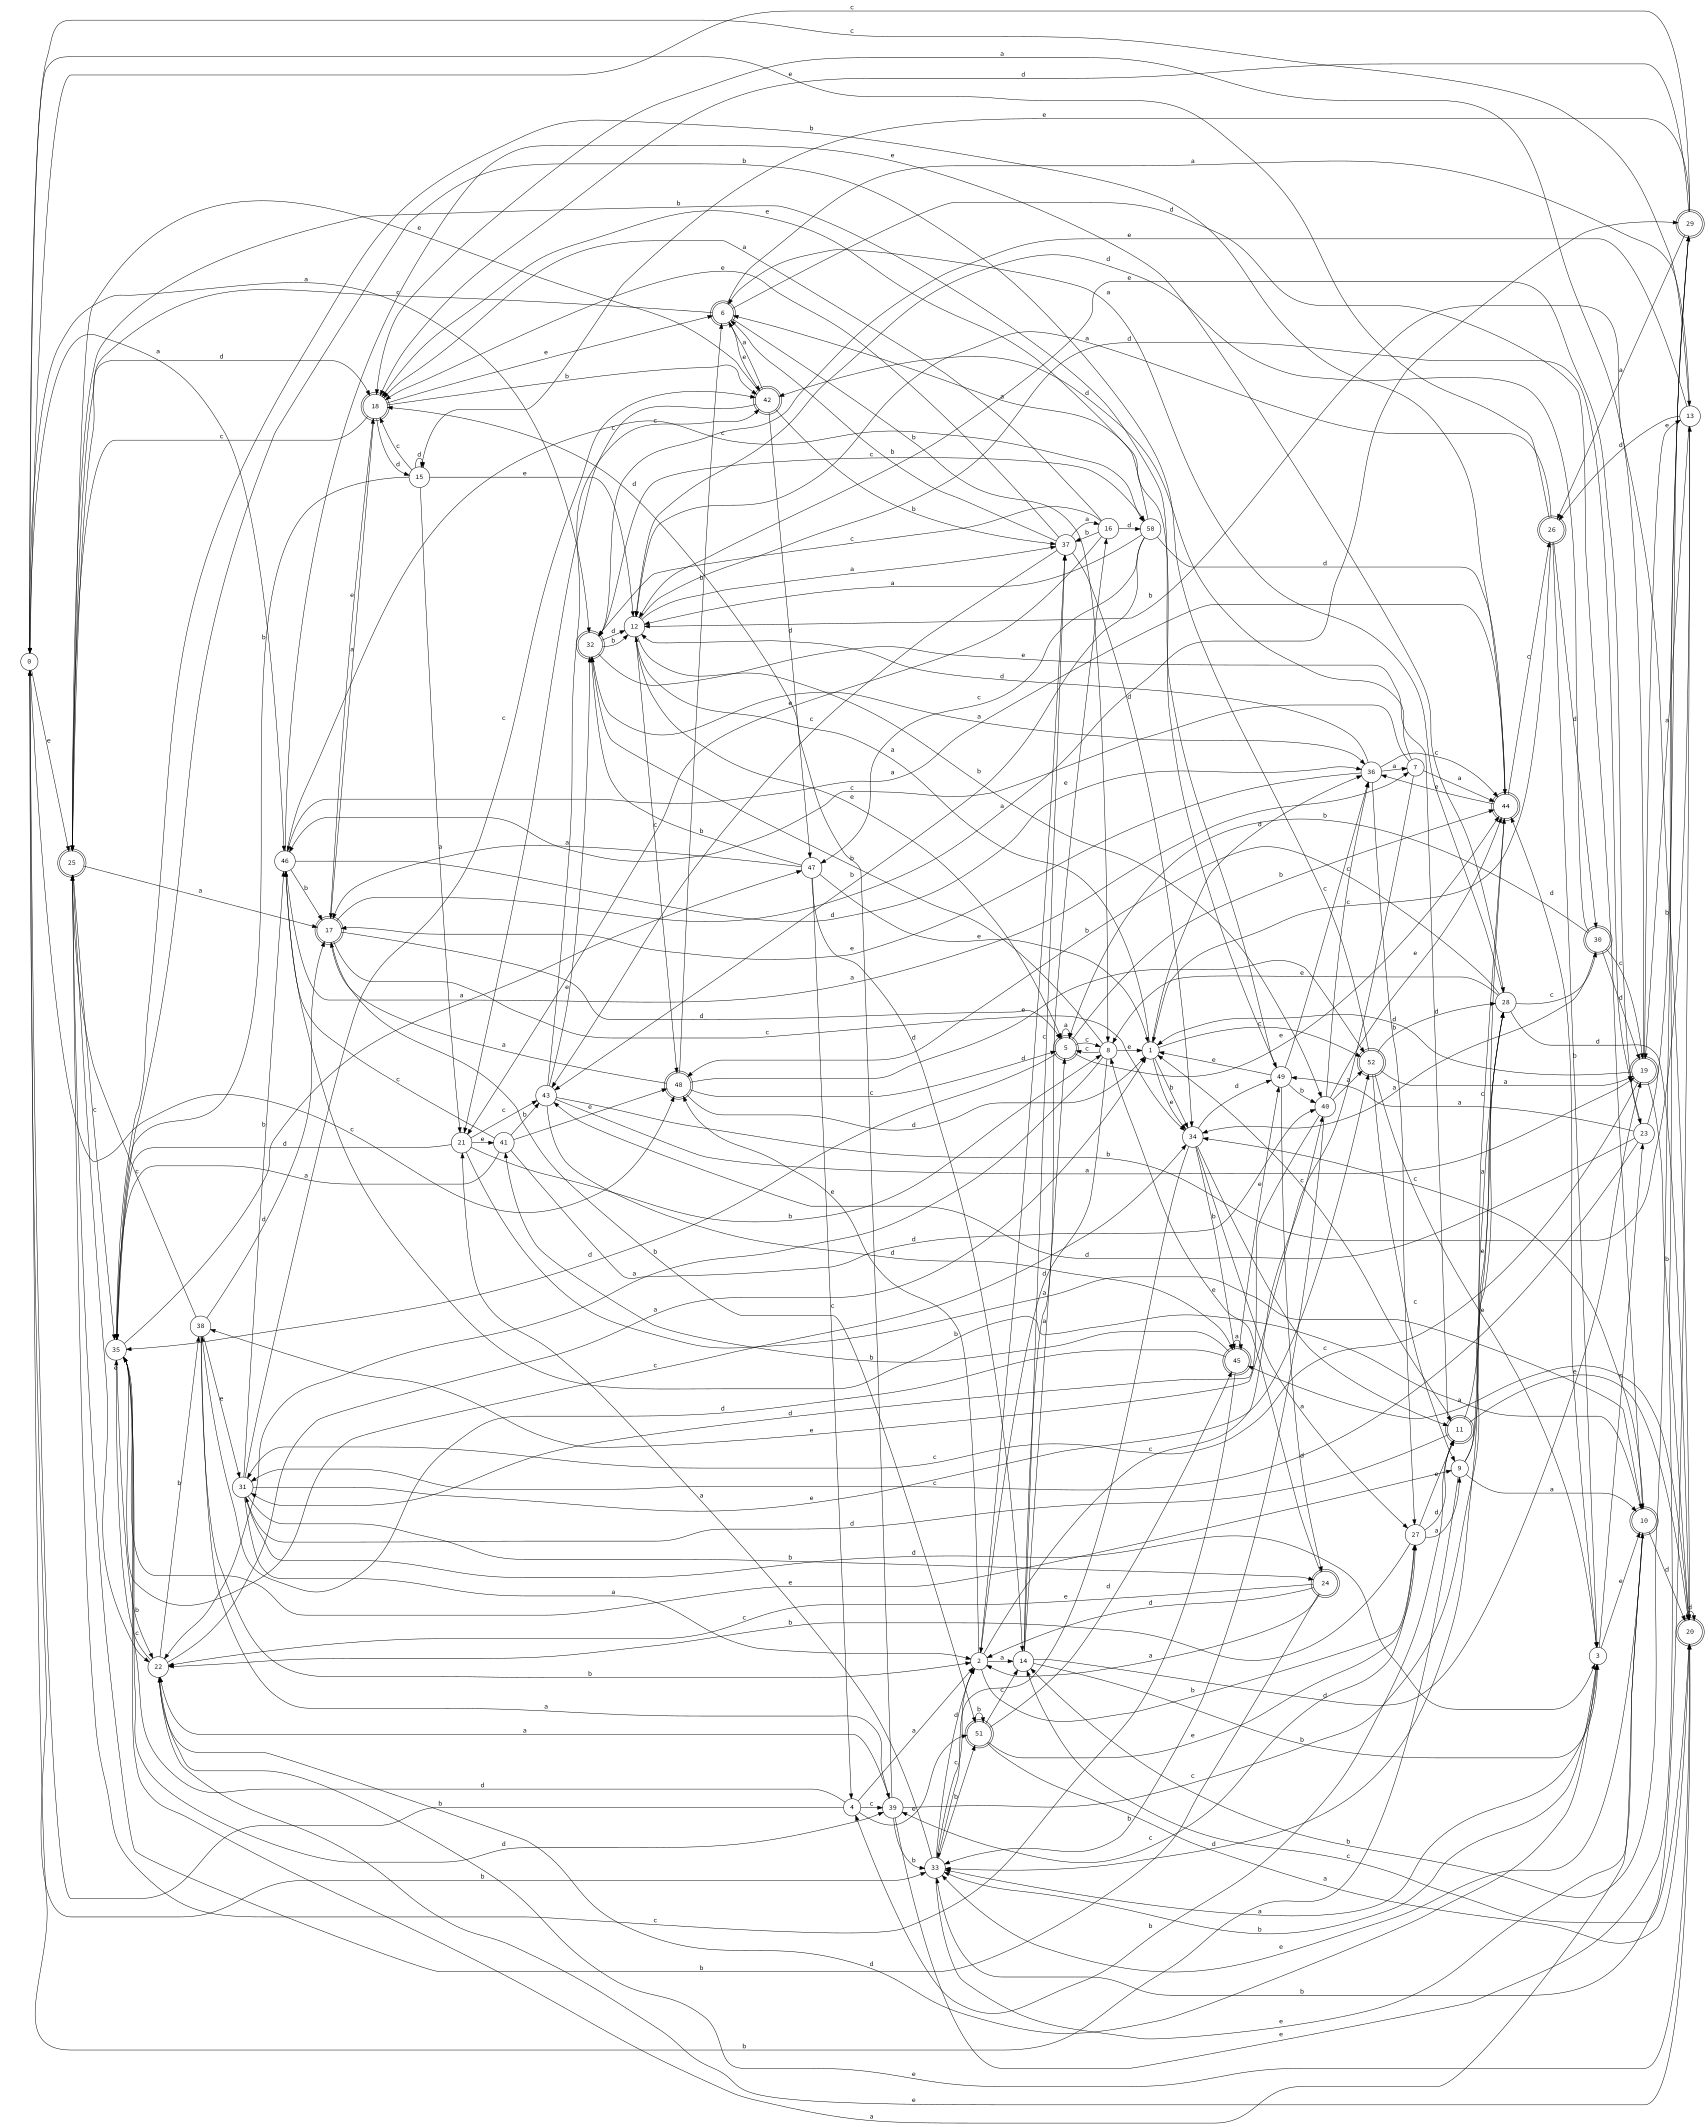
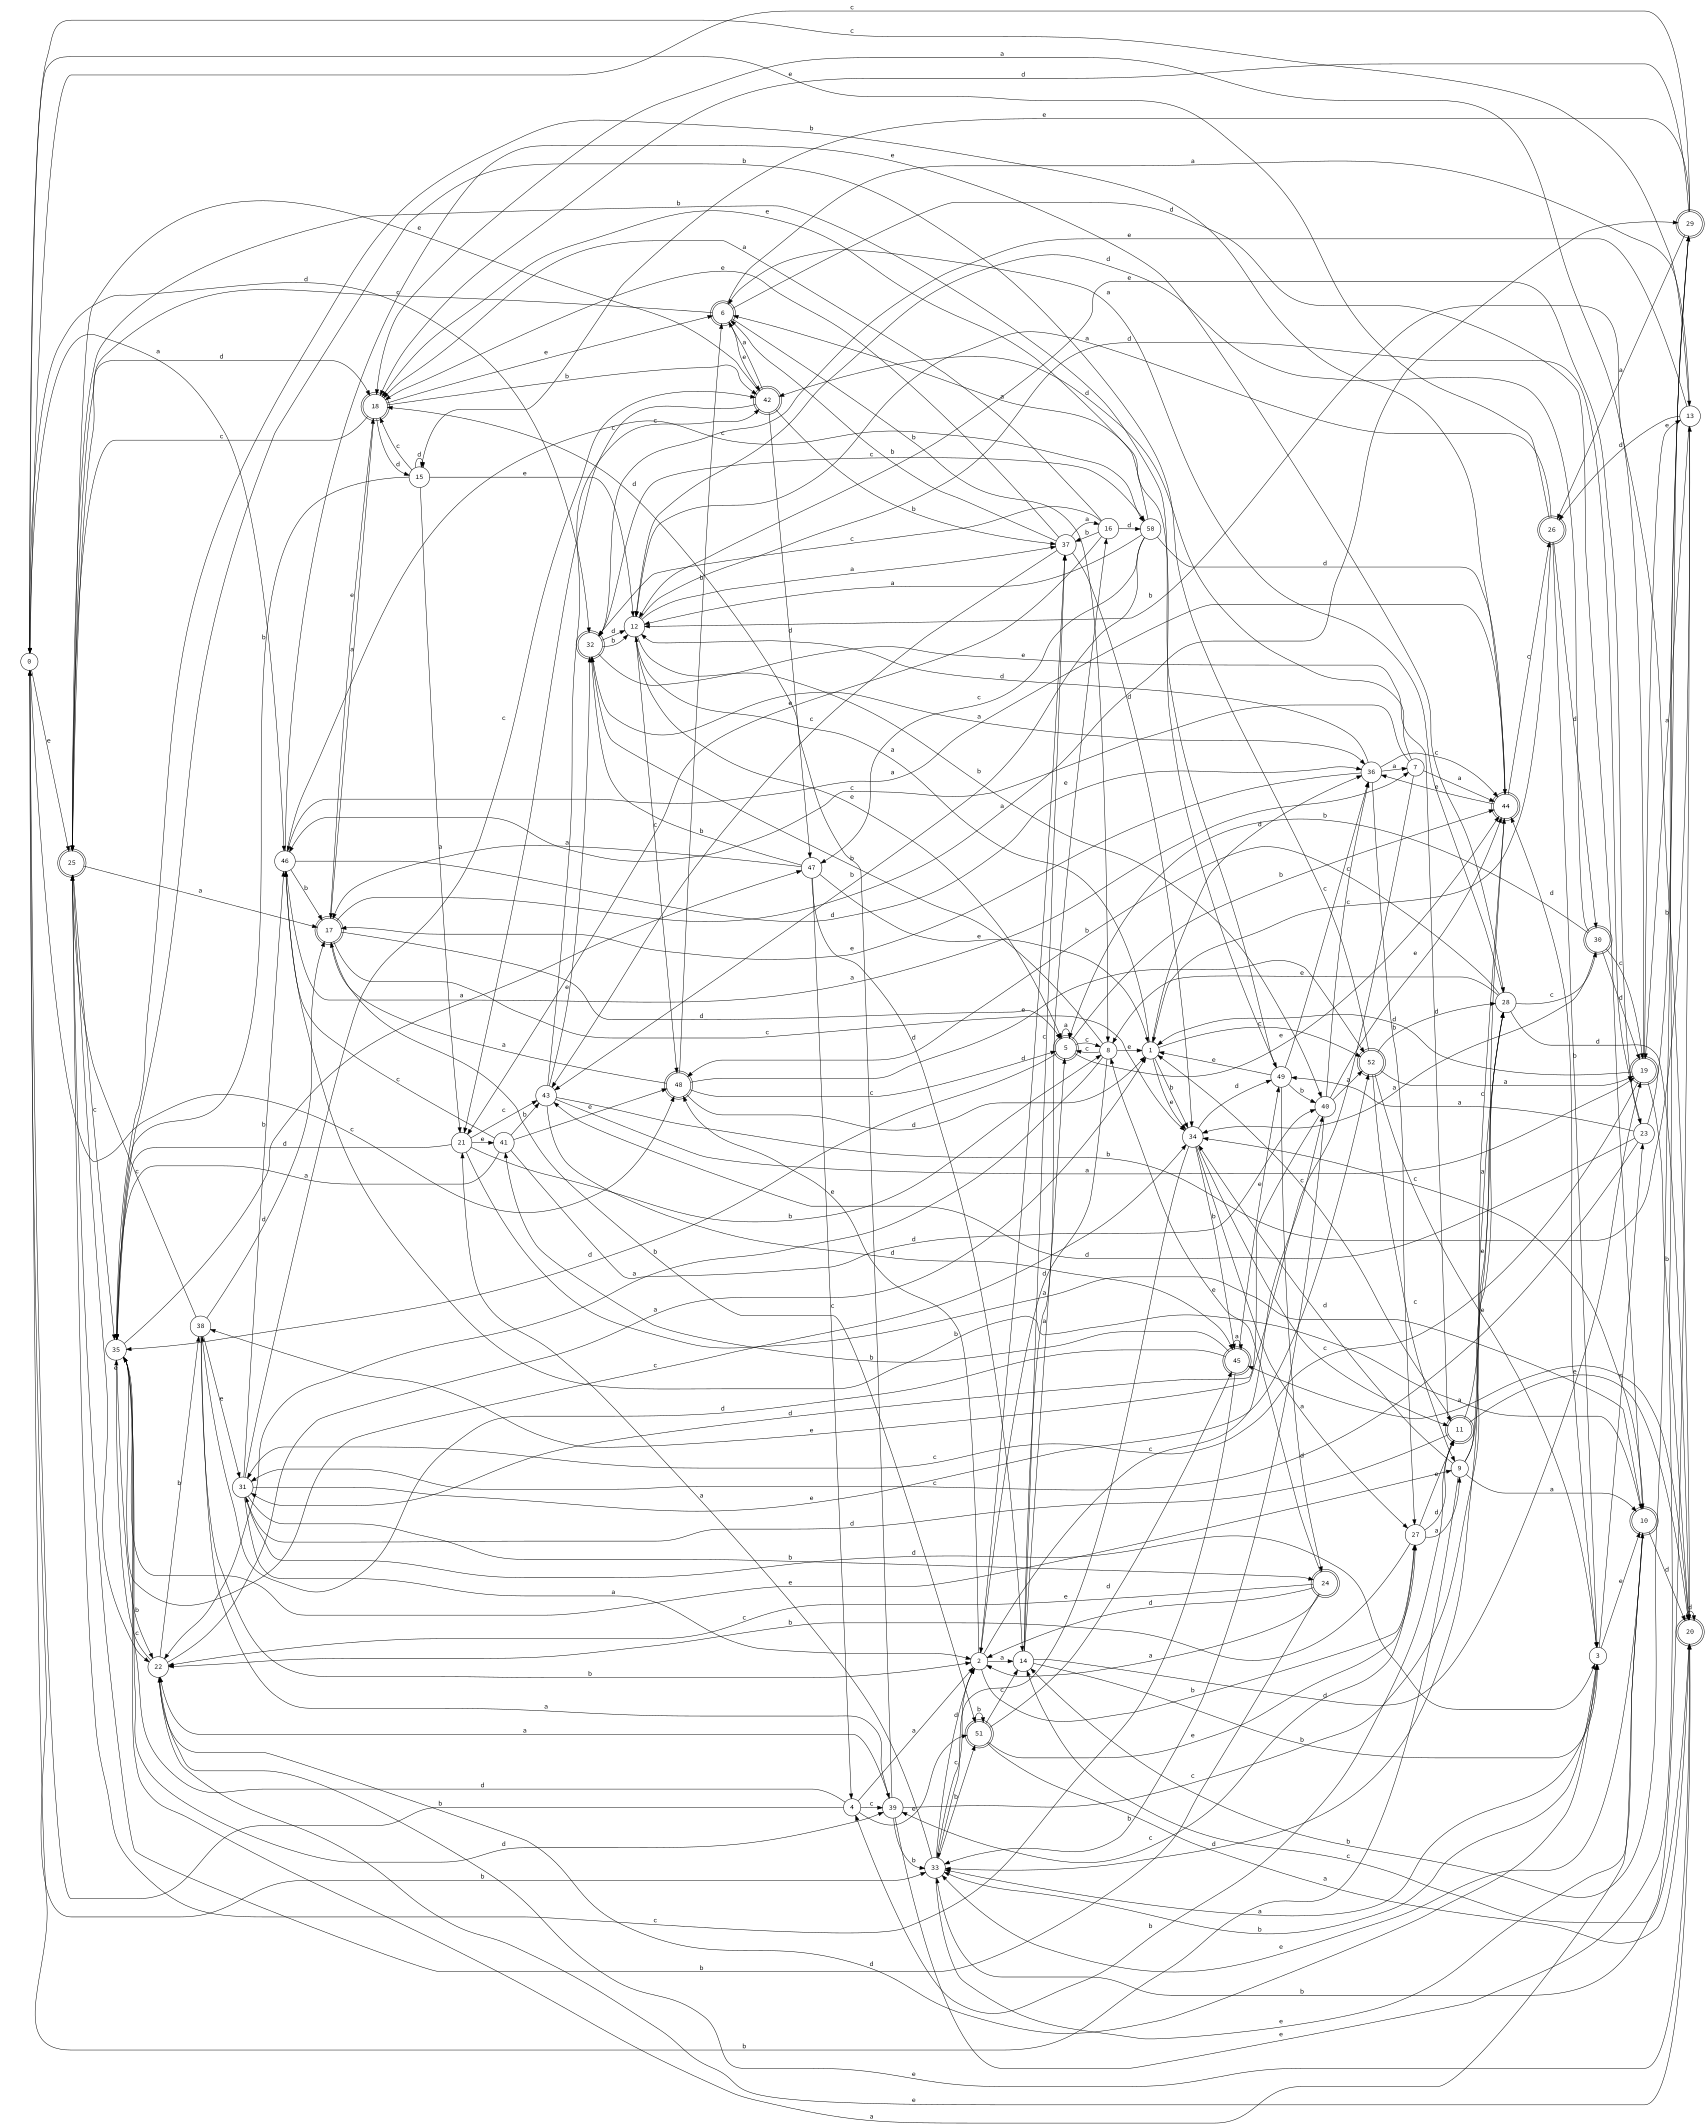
(306, 279) -> (306, 279)
none -> (1318, 1314)
